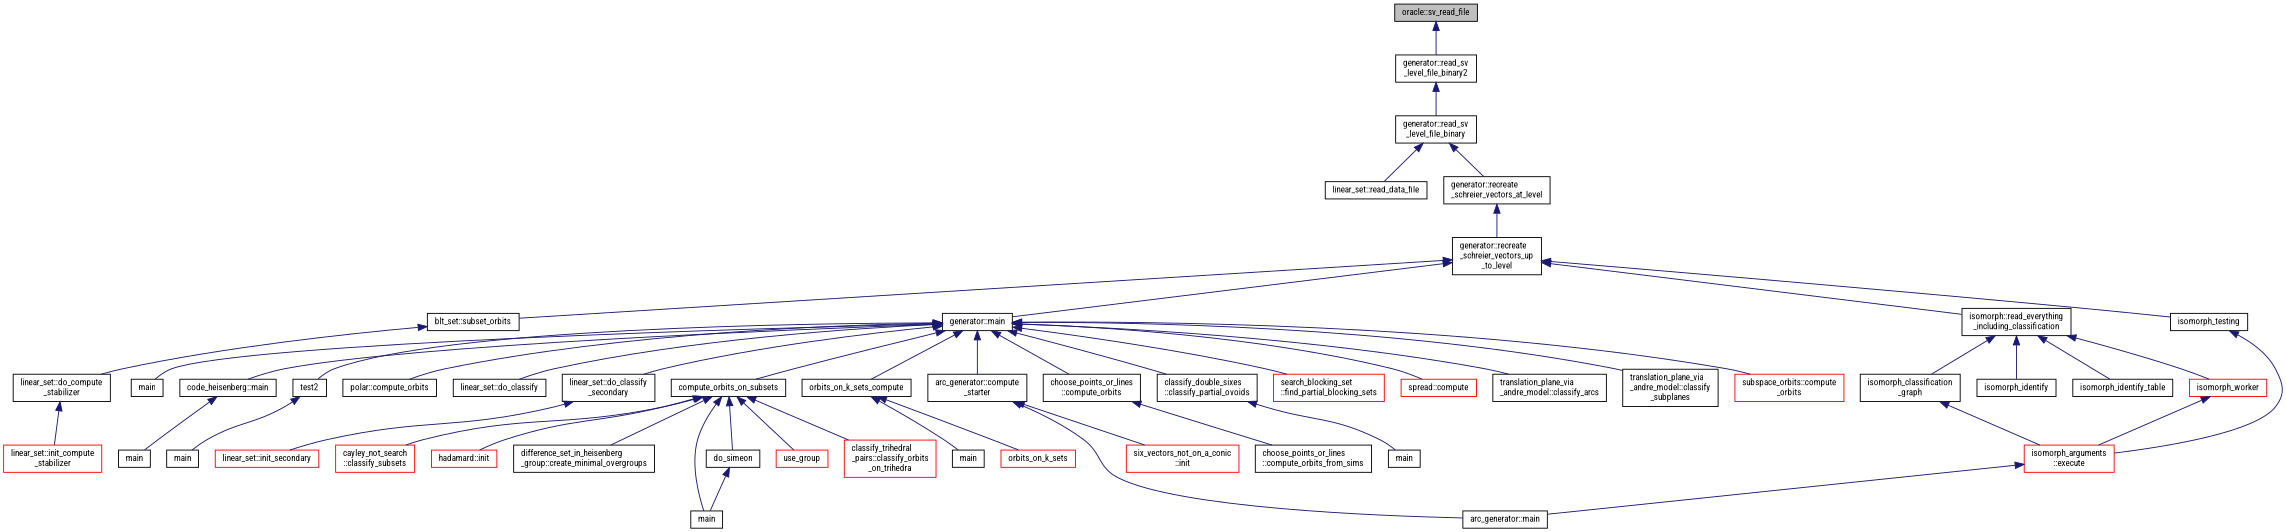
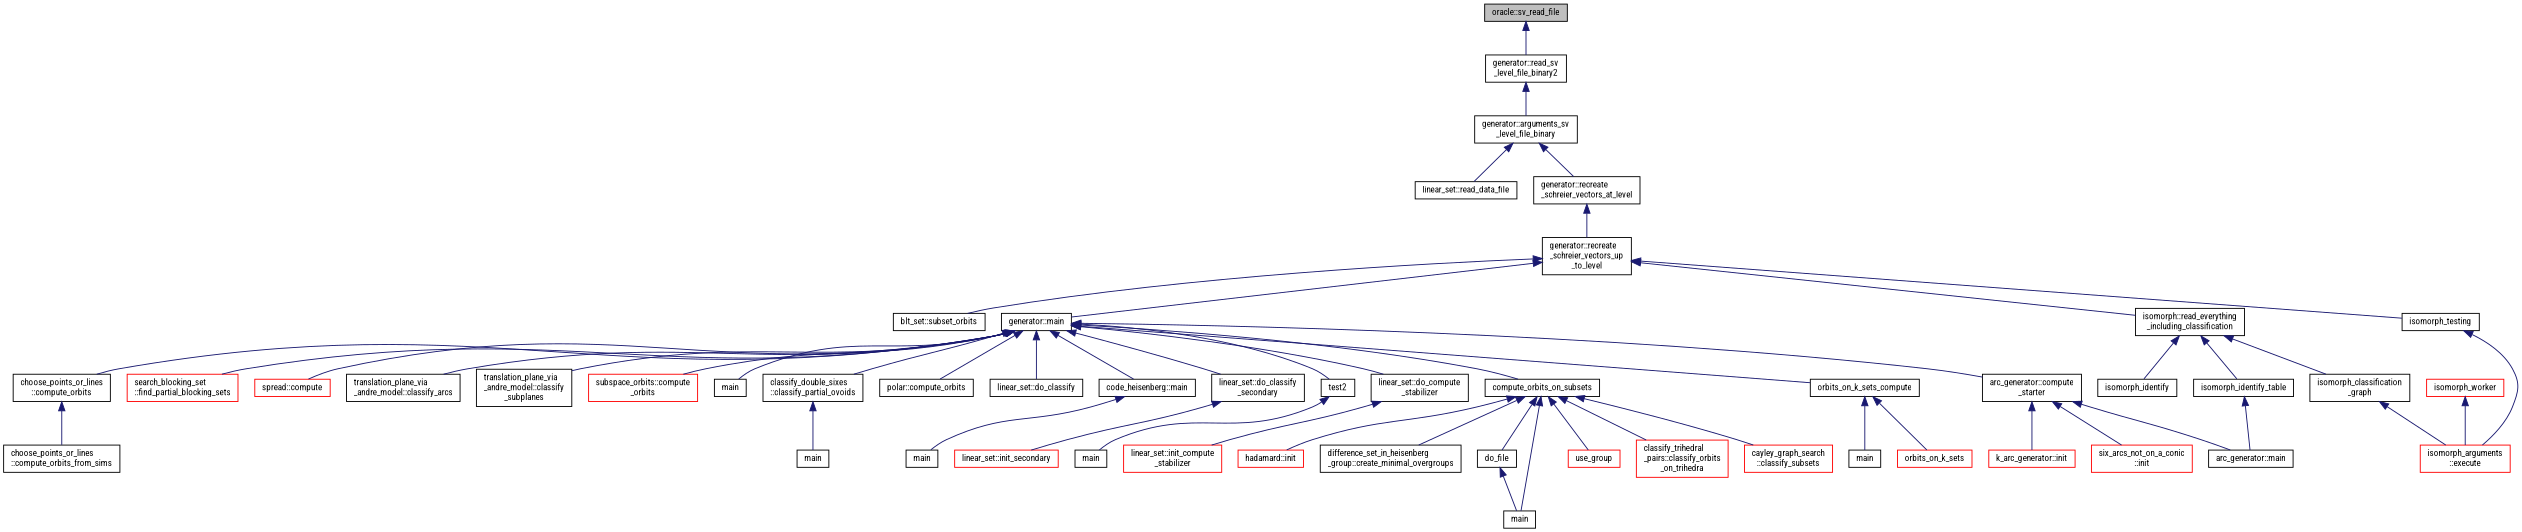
(1436, 129) -> (1526, 129)
(259, 346) -> (1294, 355)
(2143, 357) -> none
(375, 459) -> (1789, 459)
(733, 459) -> (1497, 459)
(1183, 459) -> (2142, 459)
none -> (2032, 459)
(1781, 490) -> (2248, 428)
